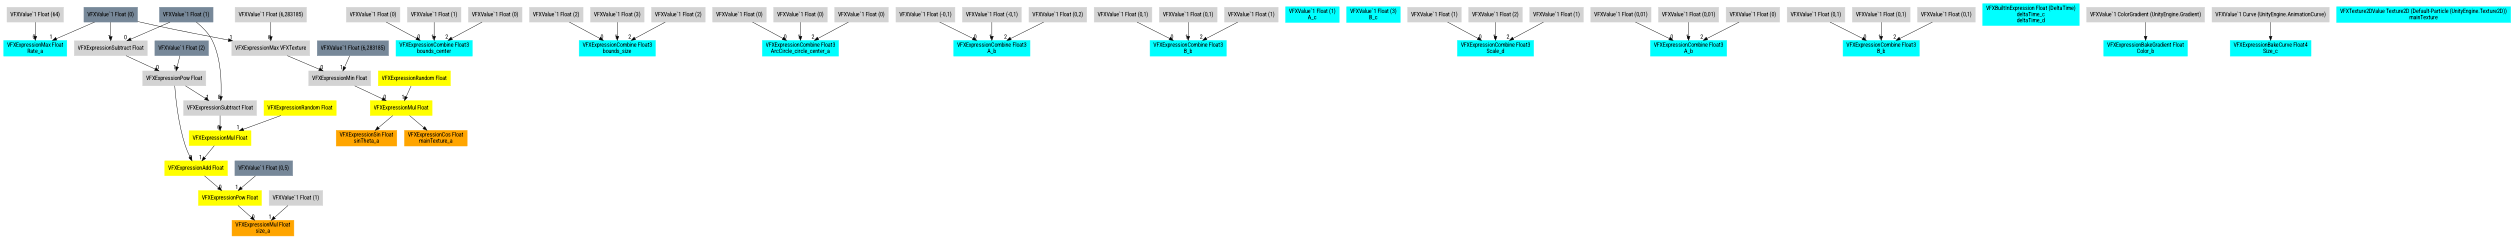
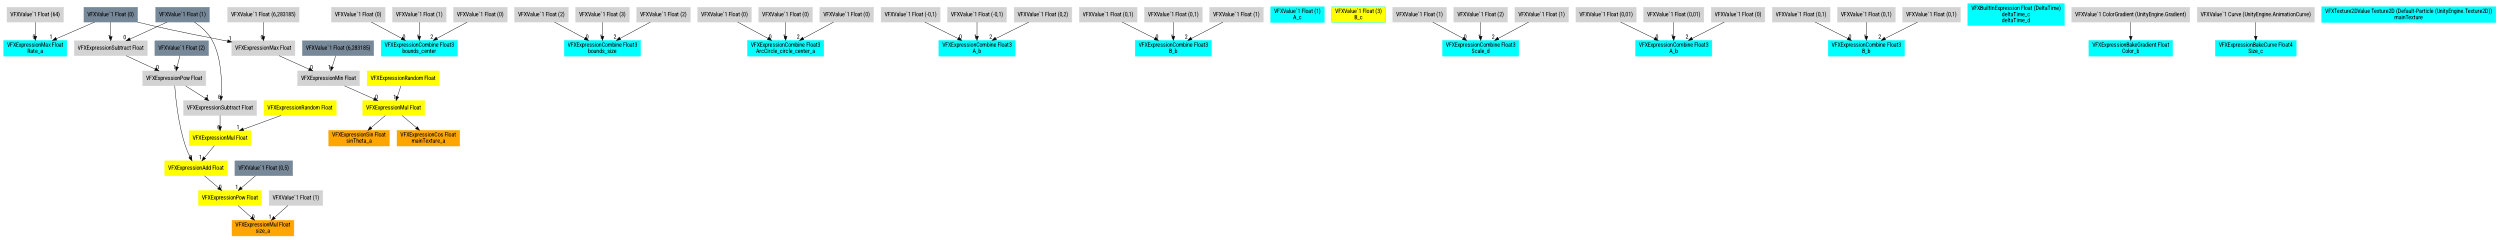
(1373, 15) -> (1359, 15)
(271, 48) -> (263, 48)
